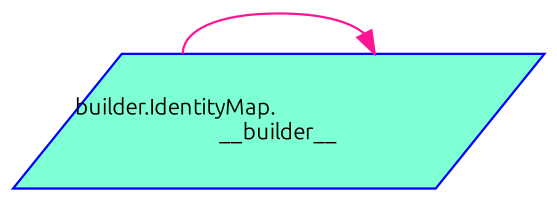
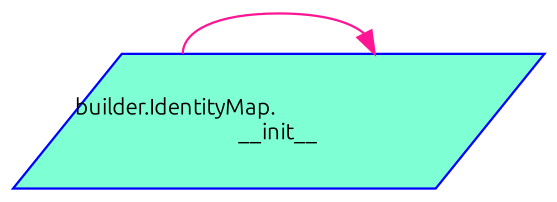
(279, 121) -> (279, 121)
